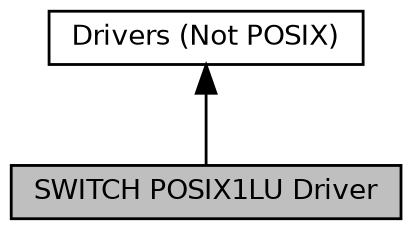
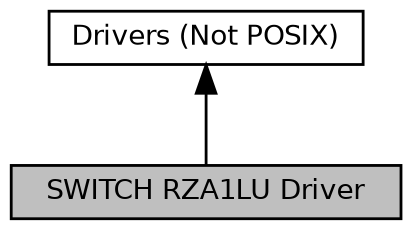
(206, 192) -> (206, 192)
